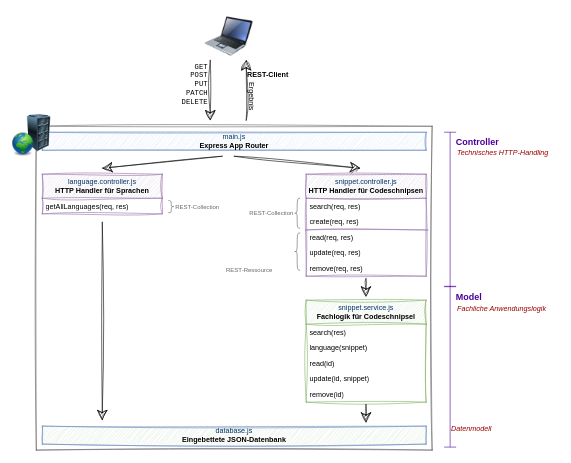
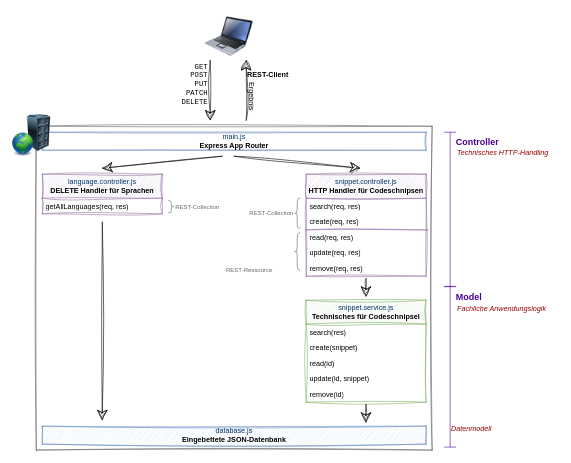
(234, 141) -> (234, 141)
(102, 186) -> (102, 186)
(366, 312) -> (366, 312)
(342, 348) -> (339, 348)
(234, 435) -> (234, 435)
